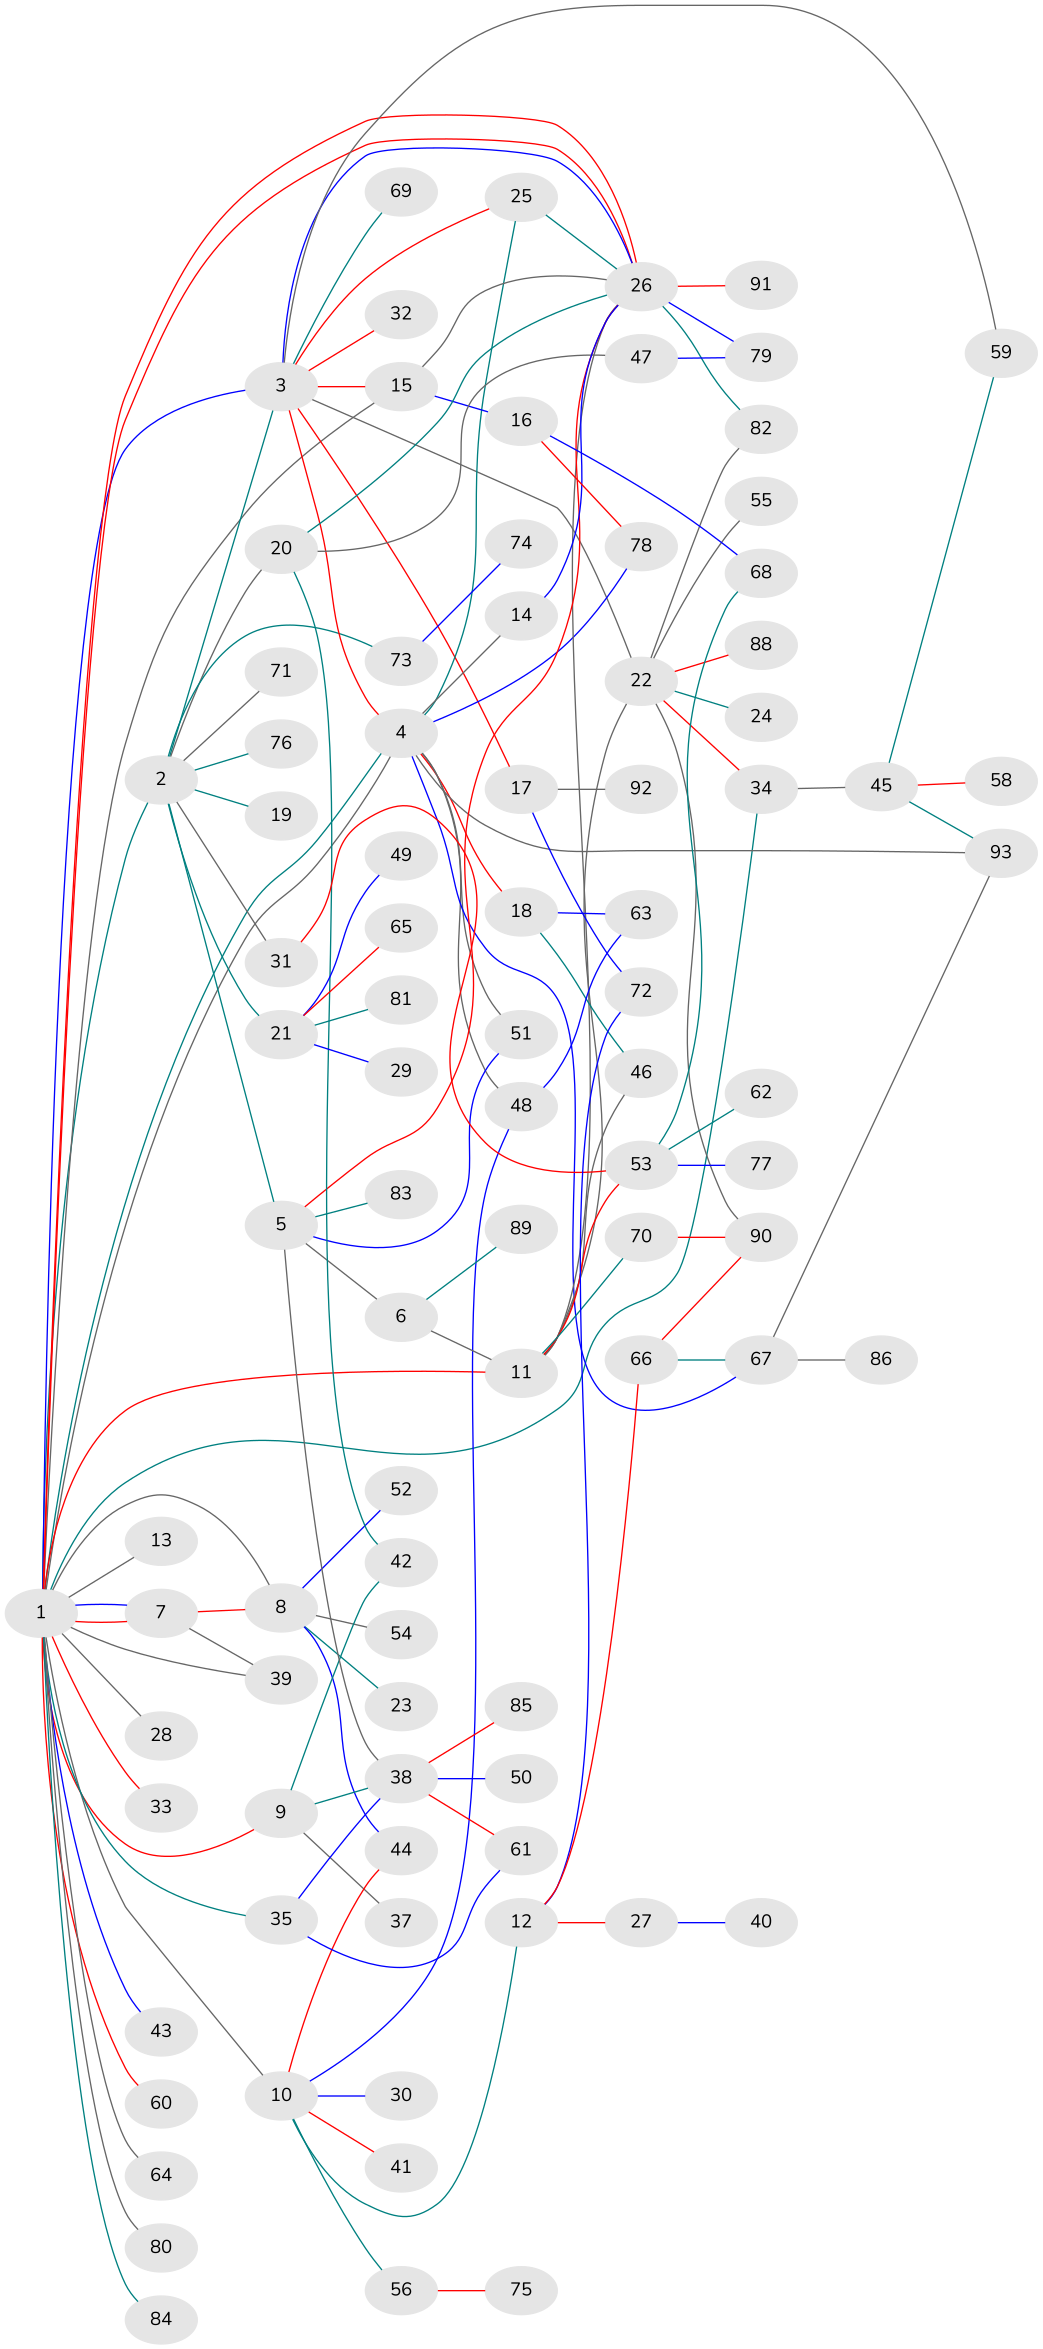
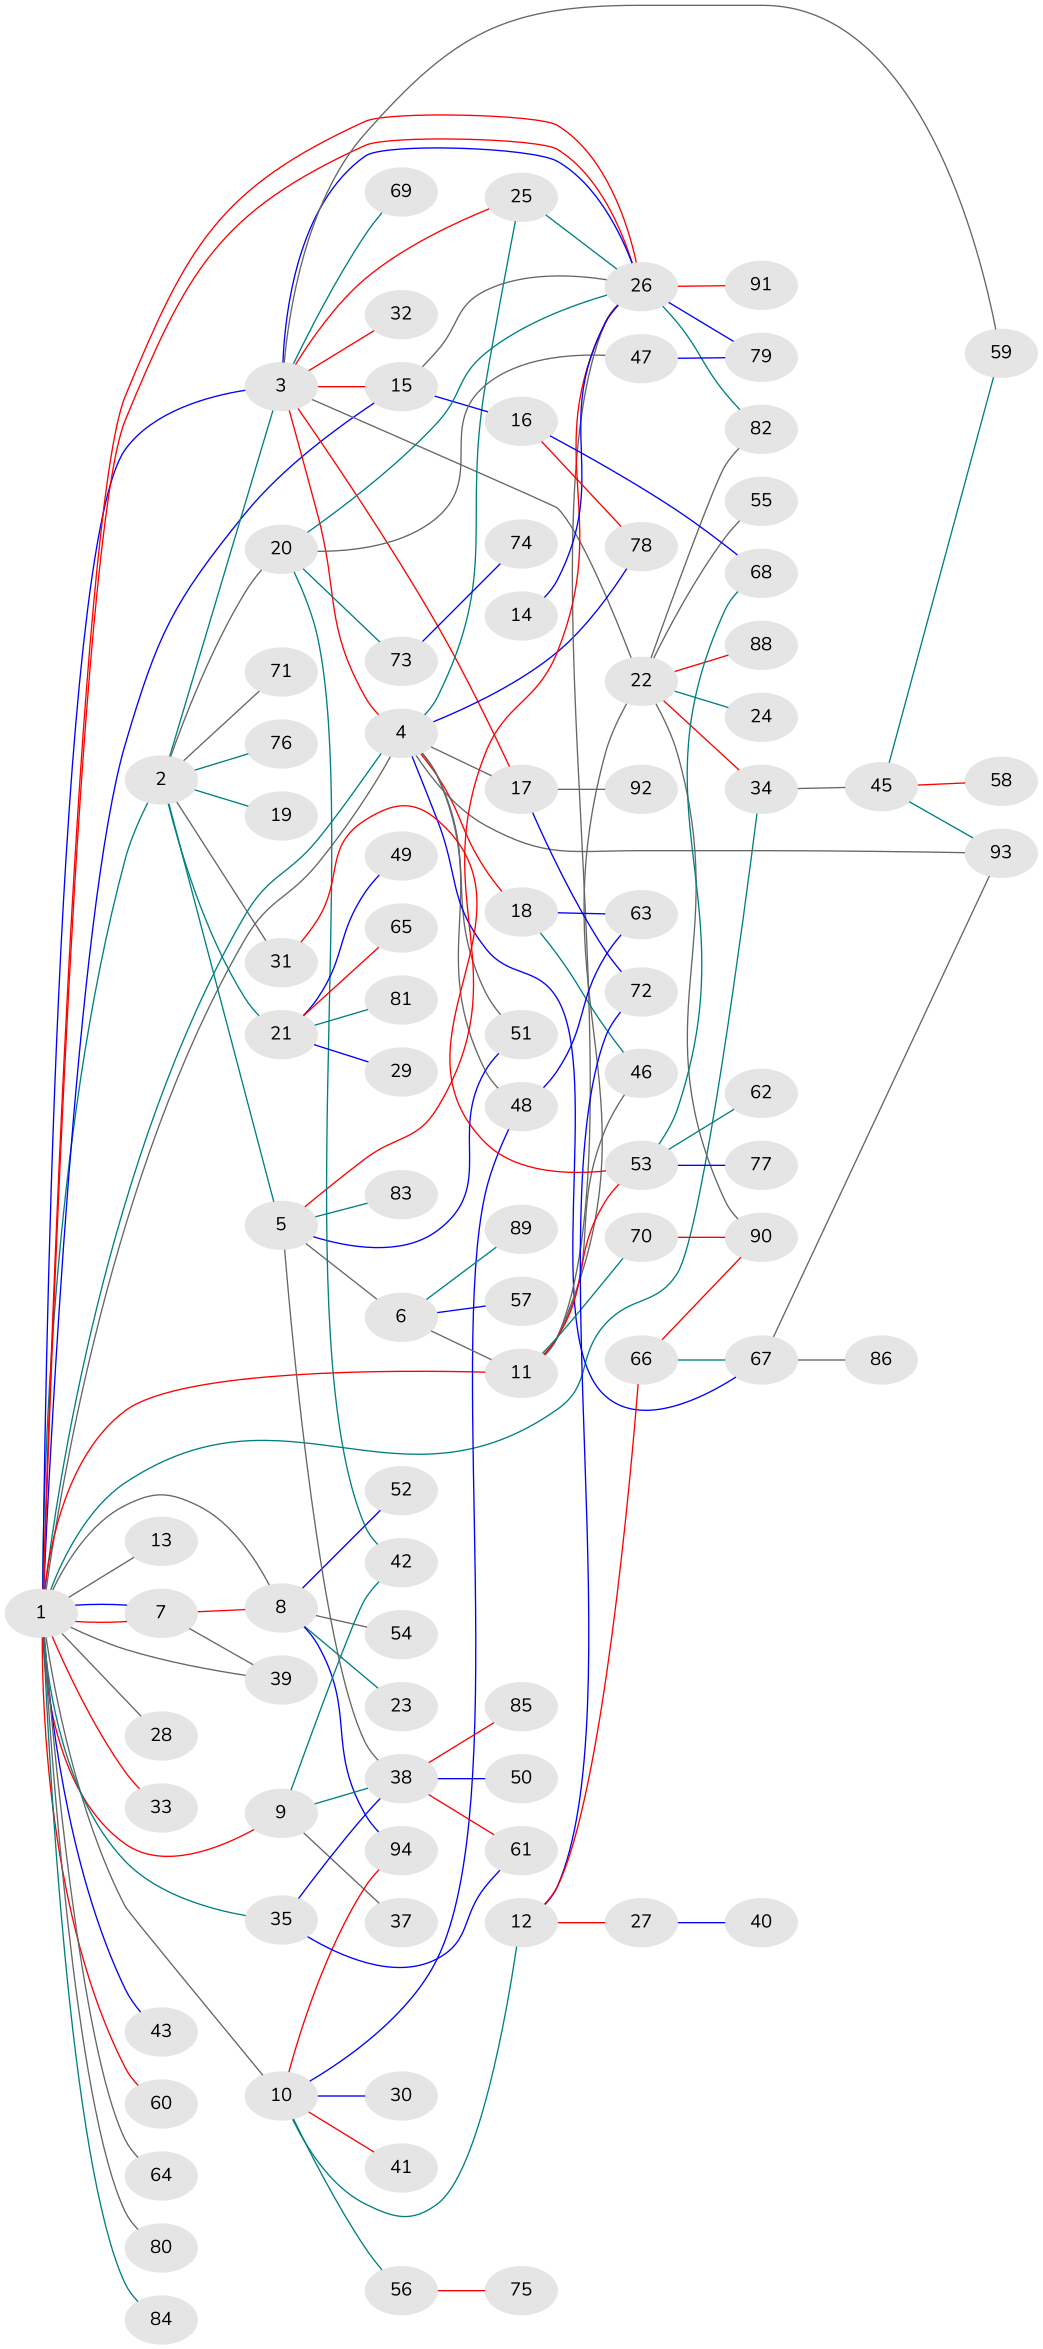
(240, 640) -> (343, 607)
(456, 680) -> (461, 761)
(91, 949) -> (91, 949)
none -> (521, 1301)
(401, 1851) -> (401, 1851)
